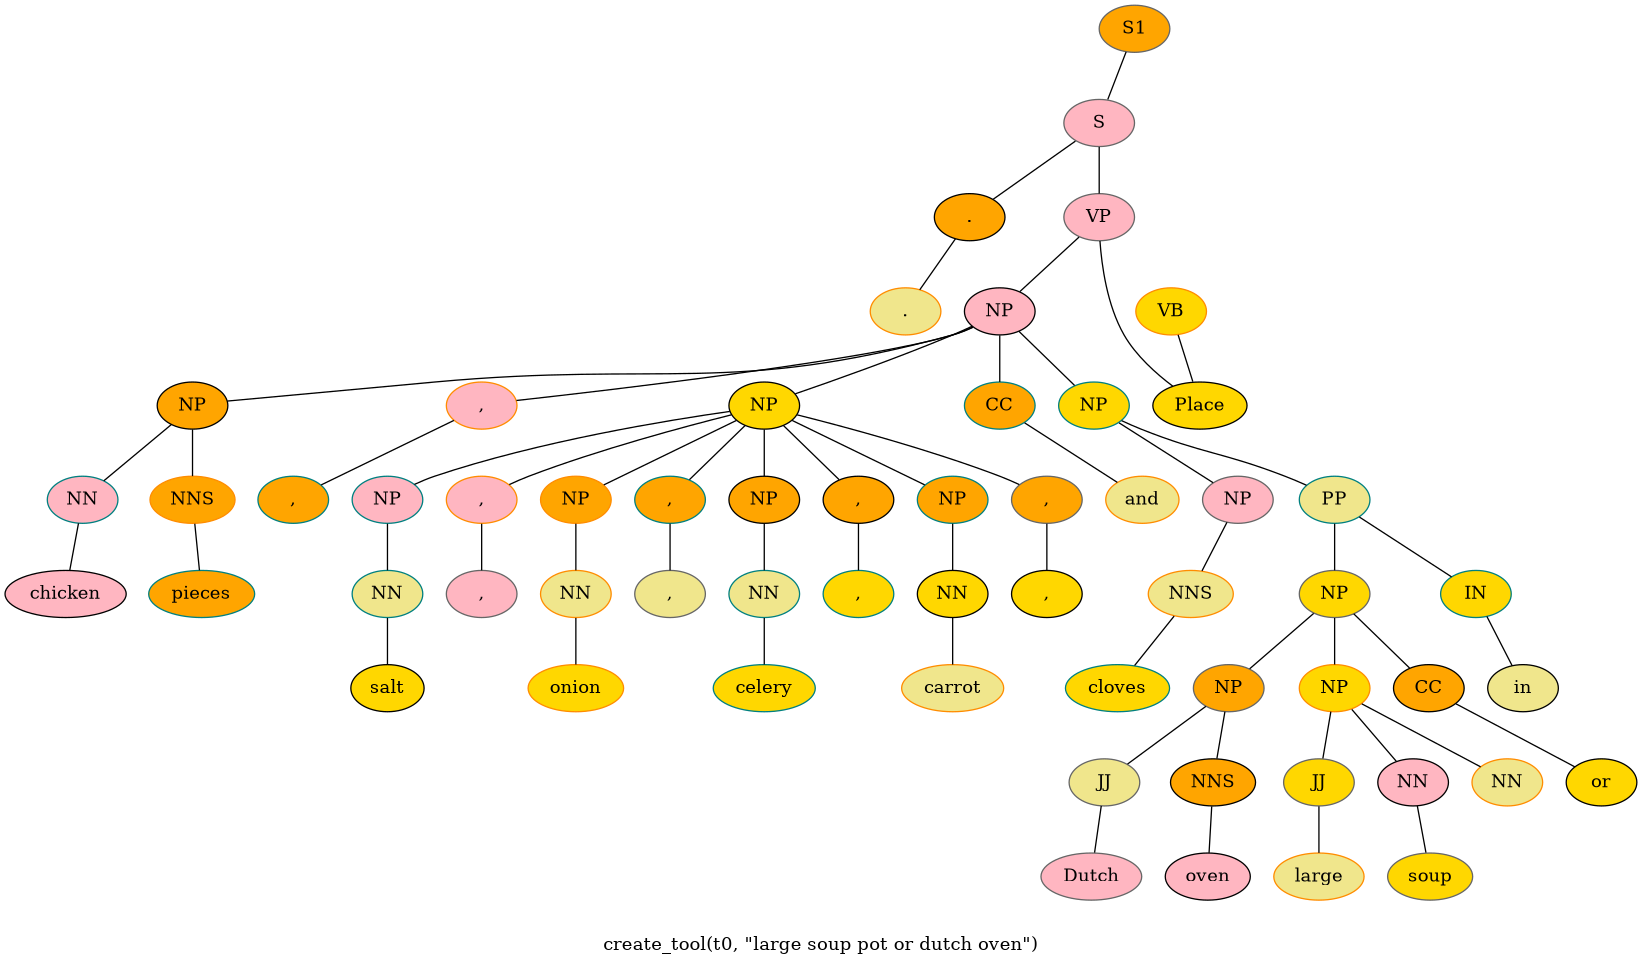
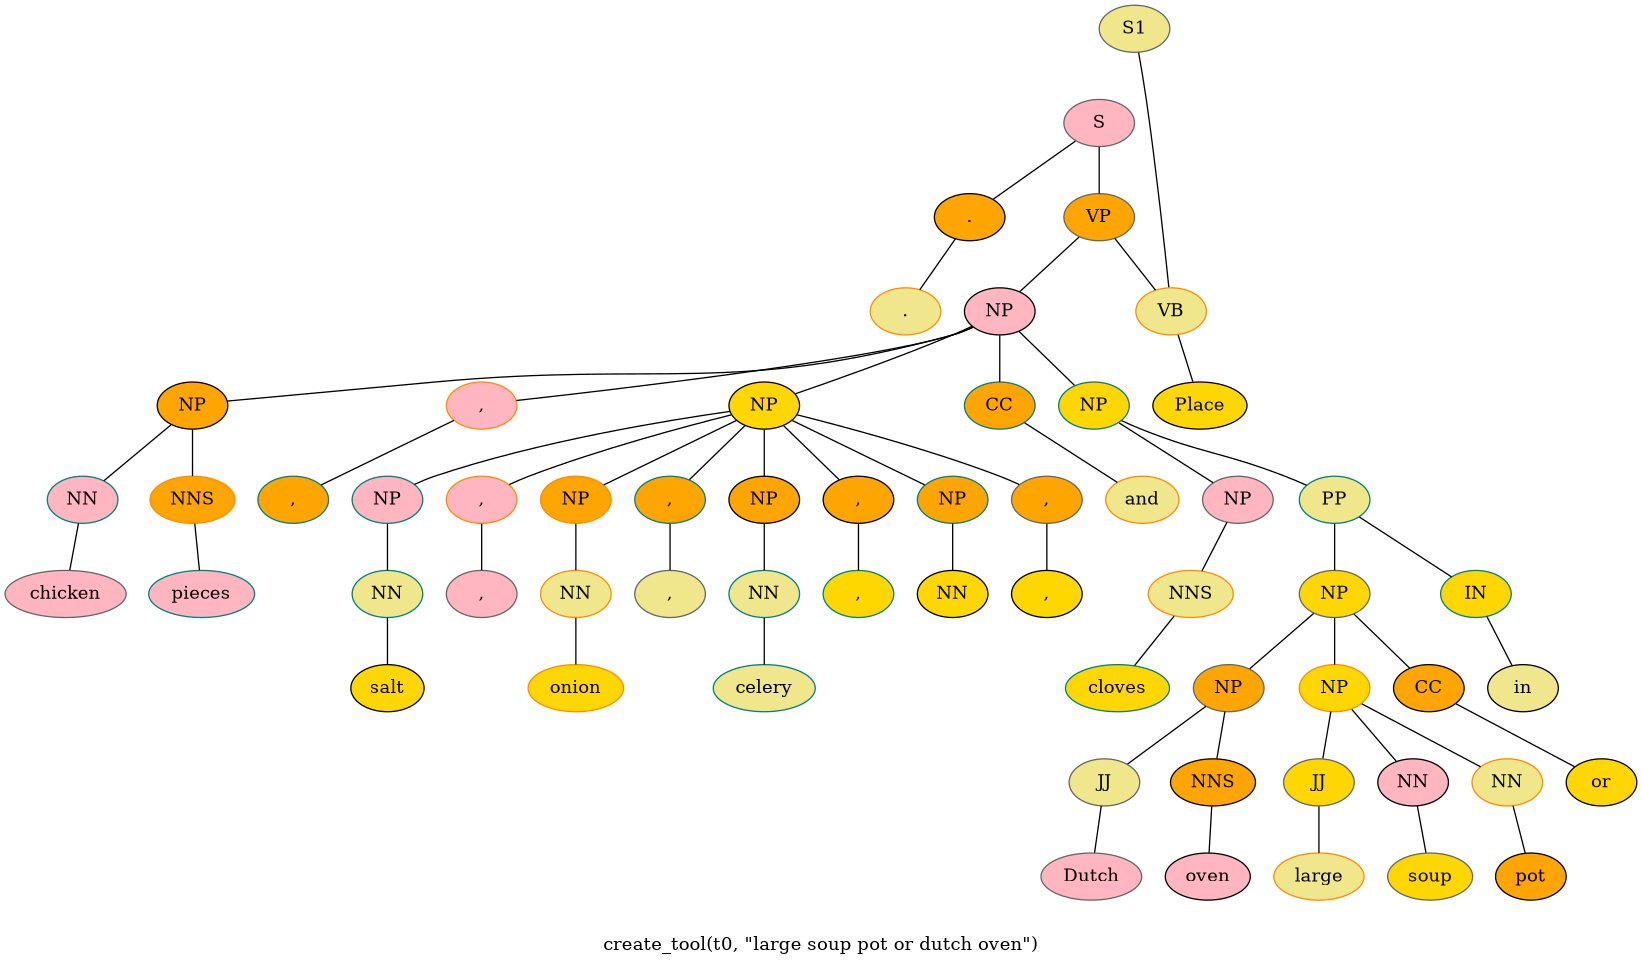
(1135, 29) -> (1135, 29)
(1117, 76) -> (1156, 170)
(1099, 217) -> (1099, 217)
(1171, 311) -> (1171, 311)
(1118, 323) -> (1135, 264)
(66, 594) -> (66, 594)
(202, 594) -> (202, 594)
(764, 688) -> (764, 688)
(953, 688) -> none
none -> (1531, 877)
